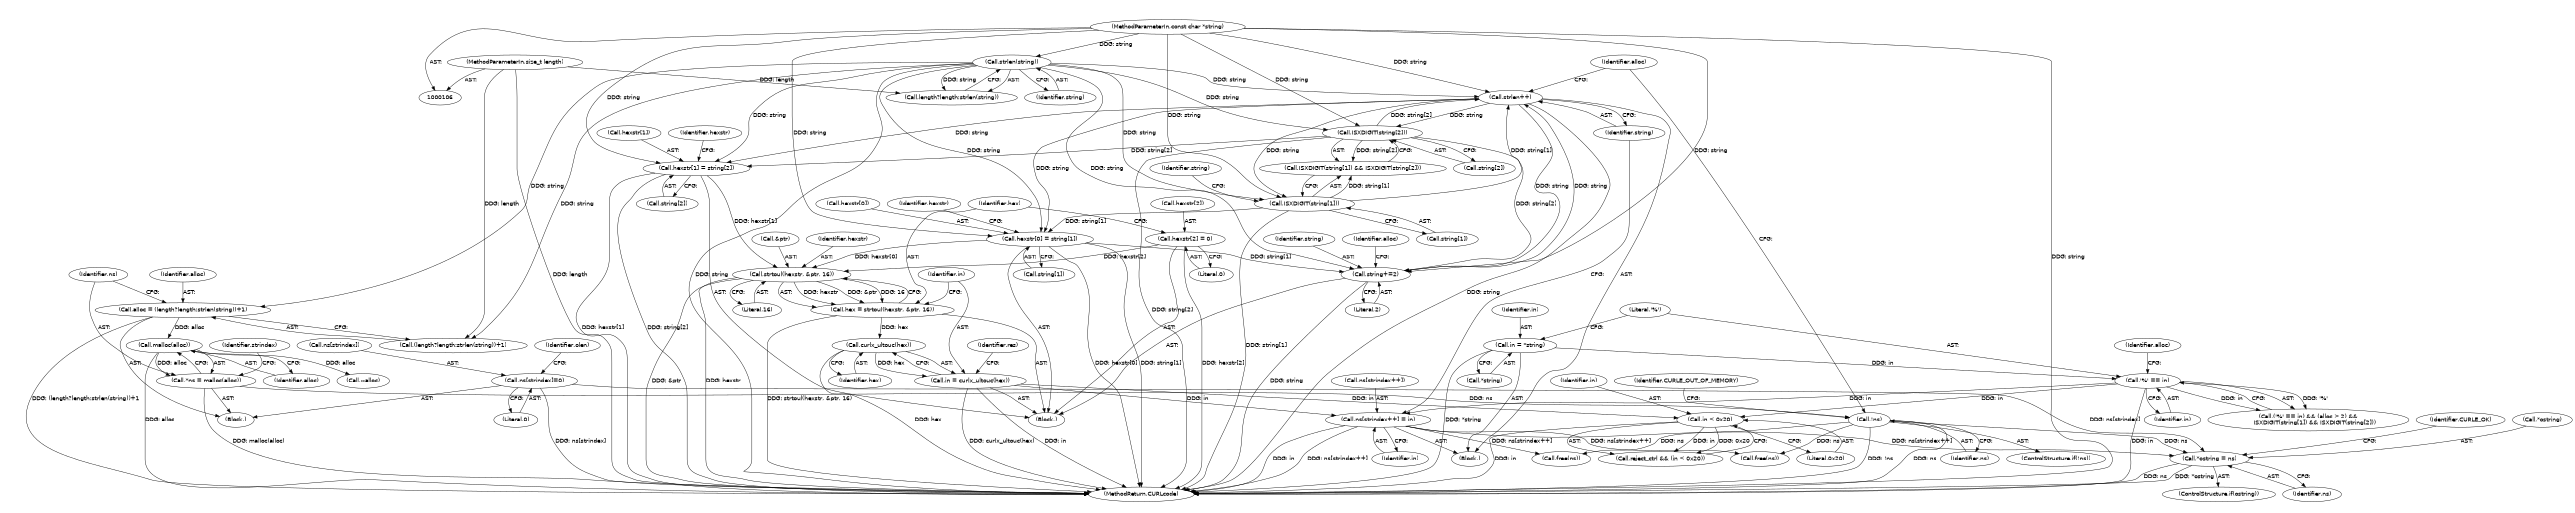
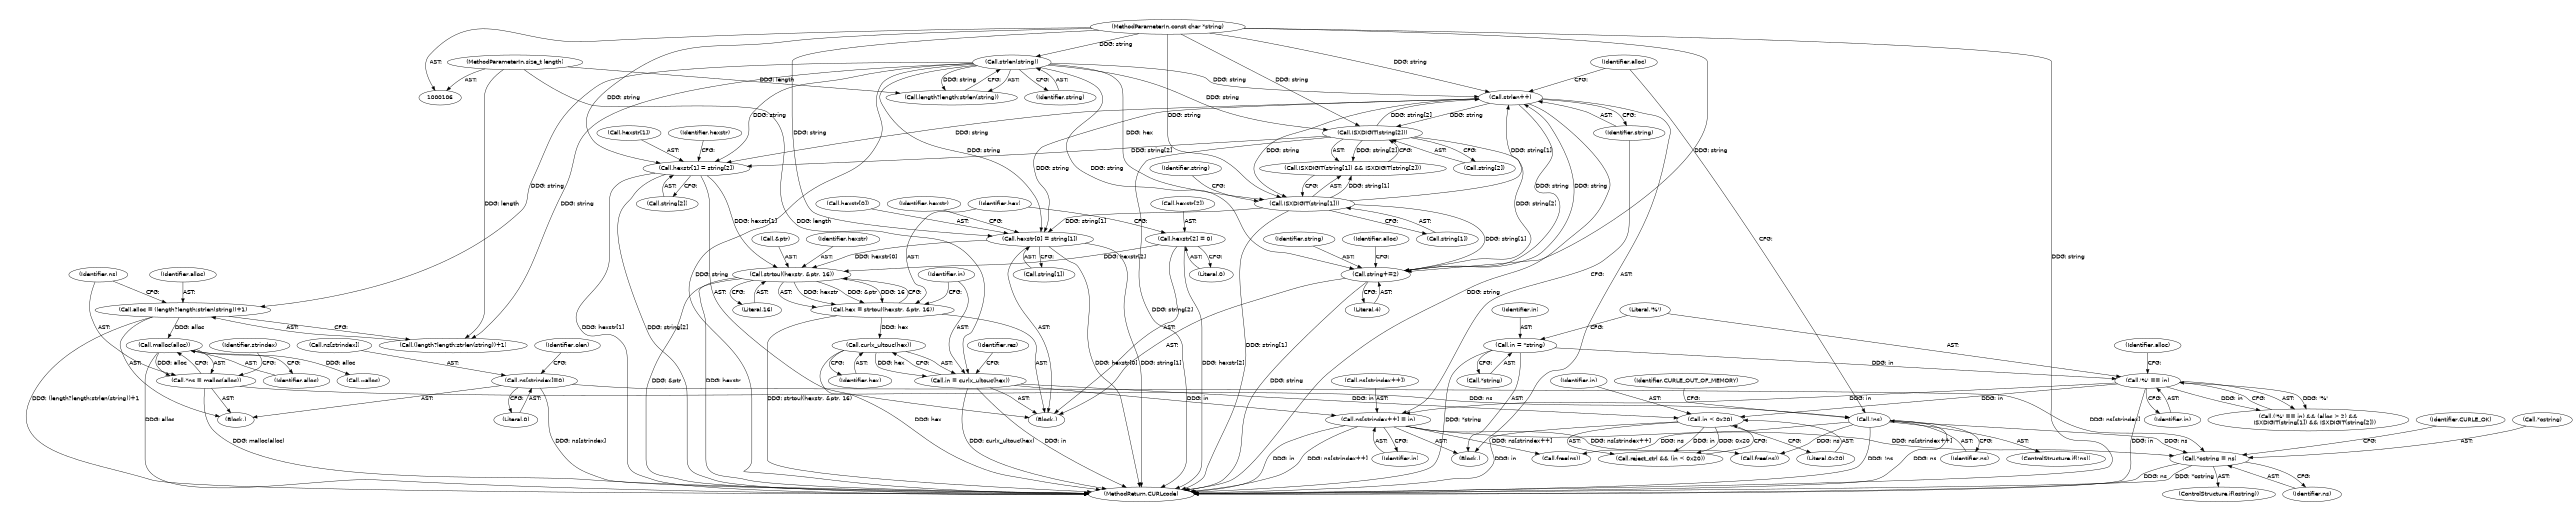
(1140, 133) -> (1140, 133)
(1214, 253) -> (1466, 221)
(1367, 310) -> (1367, 310)
(631, 478) -> (781, 193)
